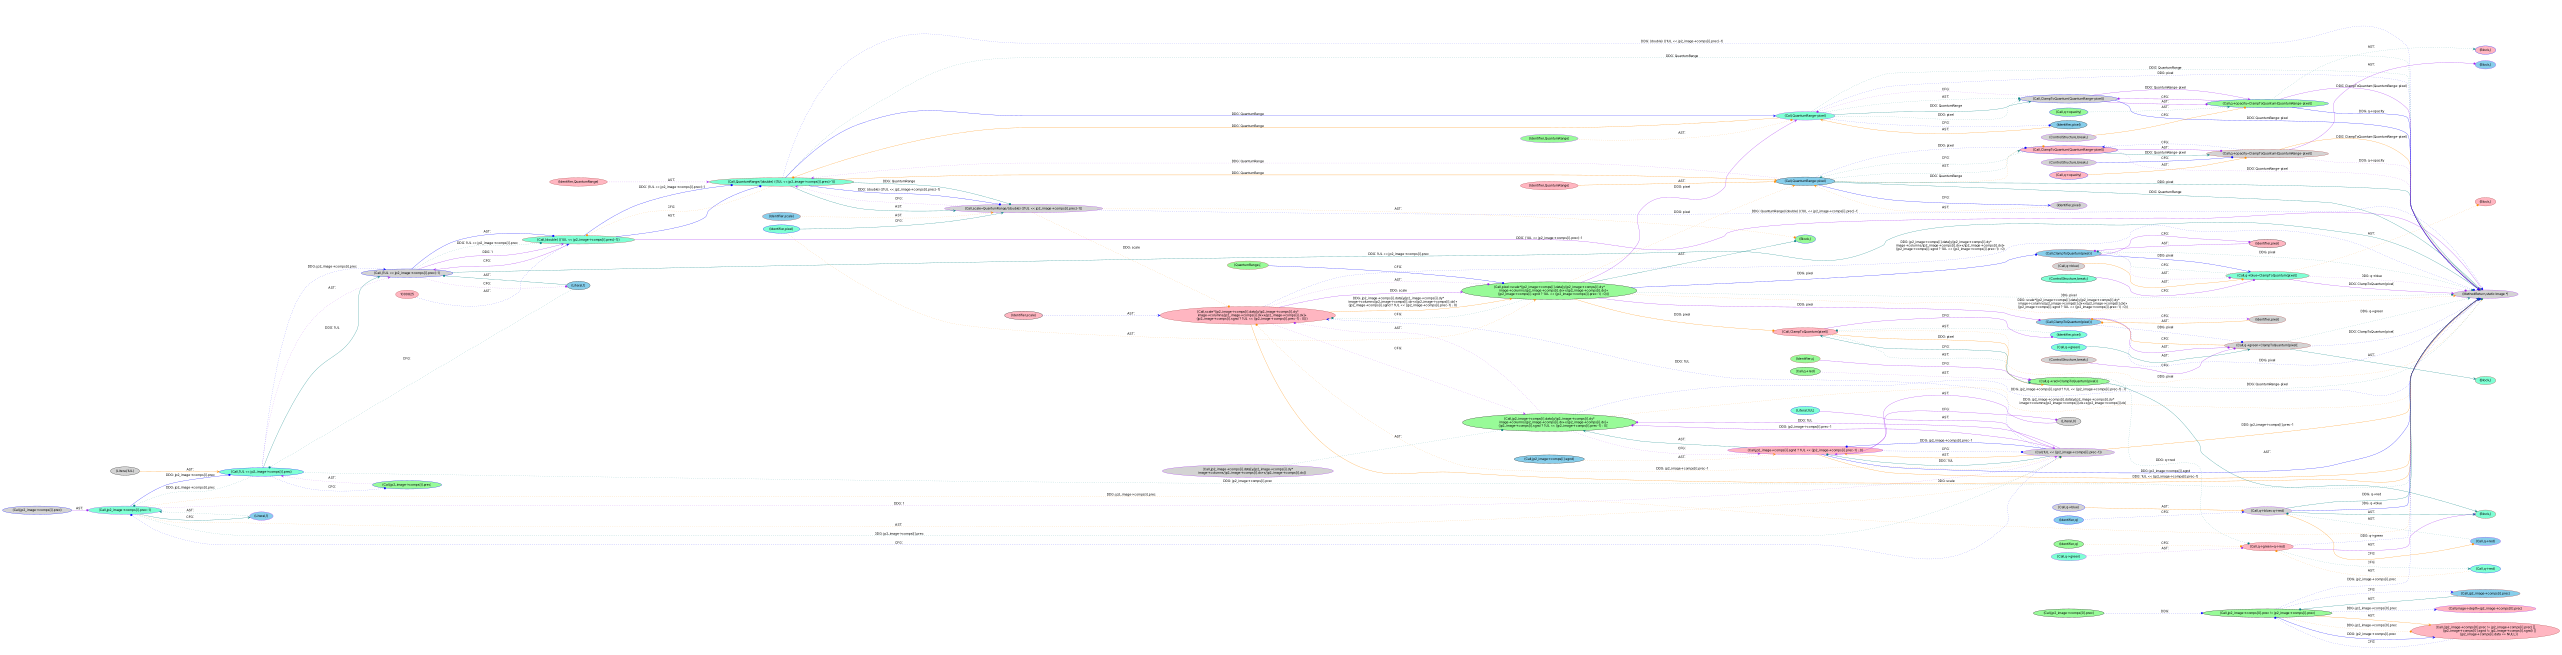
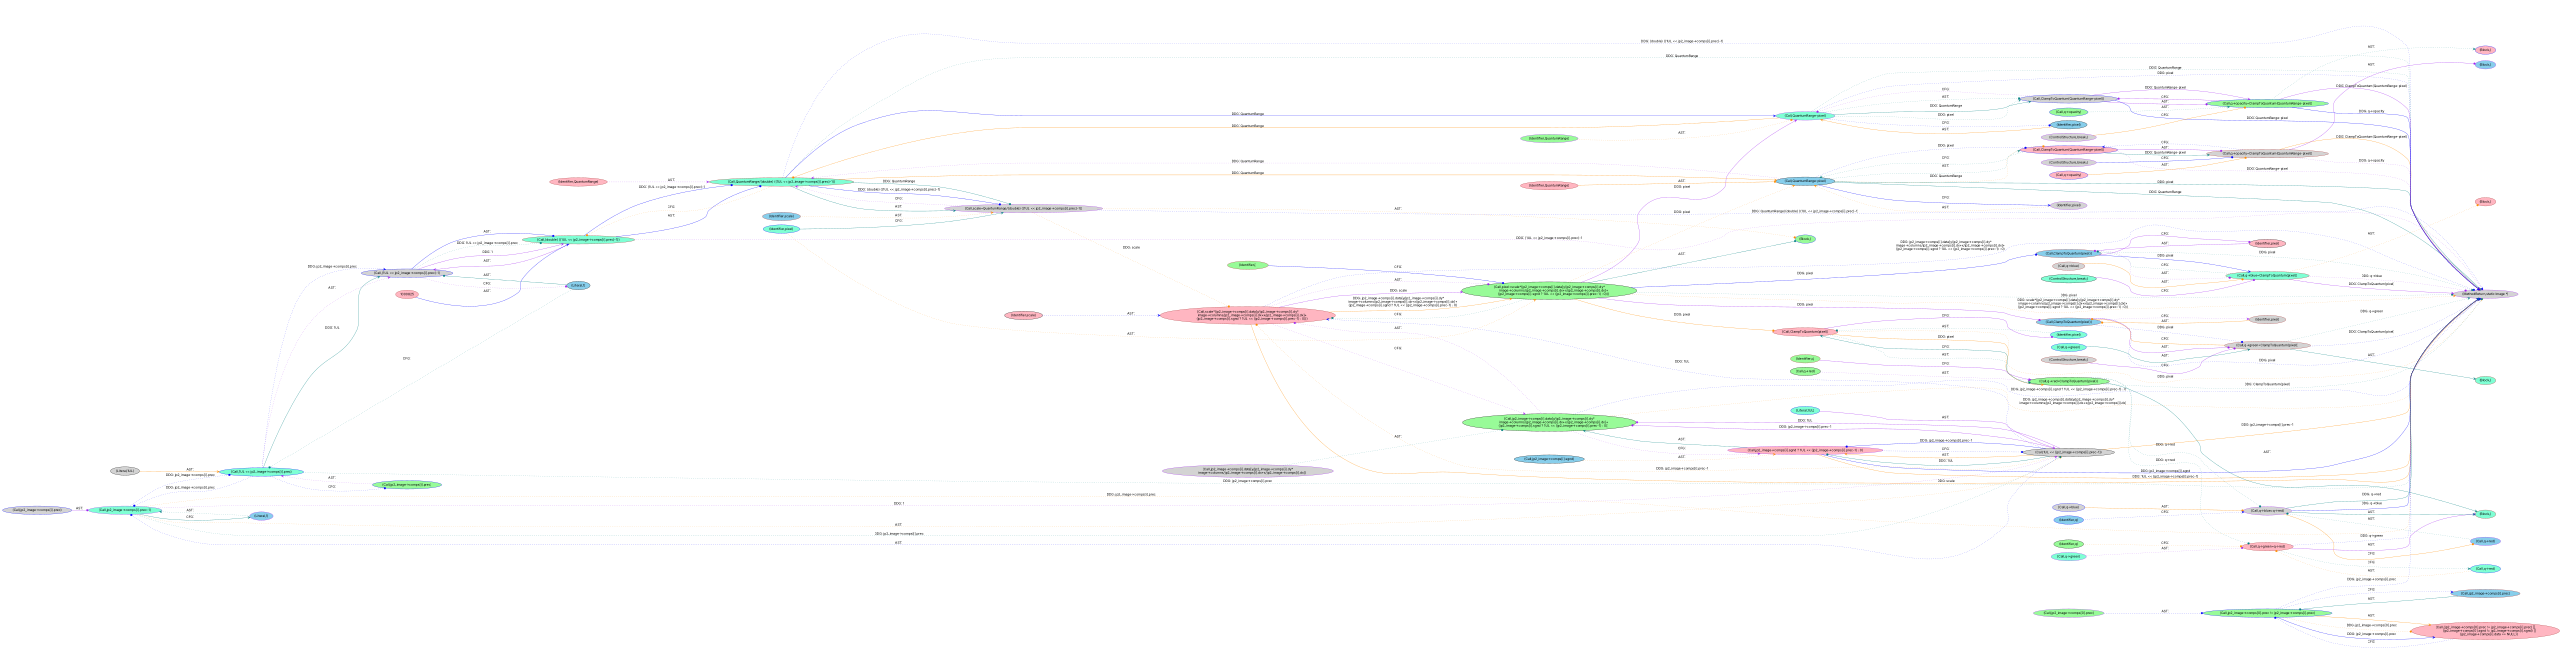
(1575, 241) -> (1575, 241)
(1476, 256) -> none
(488, 261) -> (488, 261)
(1248, 265) -> (1248, 265)
(503, 301) -> (503, 301)
(2268, 384) -> (2268, 384)
(2069, 421) -> none
(2069, 452) -> (2069, 452)
none -> (2155, 456)
(177, 482) -> (177, 482)
(194, 492) -> (194, 492)
(899, 543) -> (899, 543)
(2485, 609) -> none
(2166, 611) -> (2166, 611)
(2069, 613) -> (2069, 613)
(2268, 613) -> (2268, 613)
